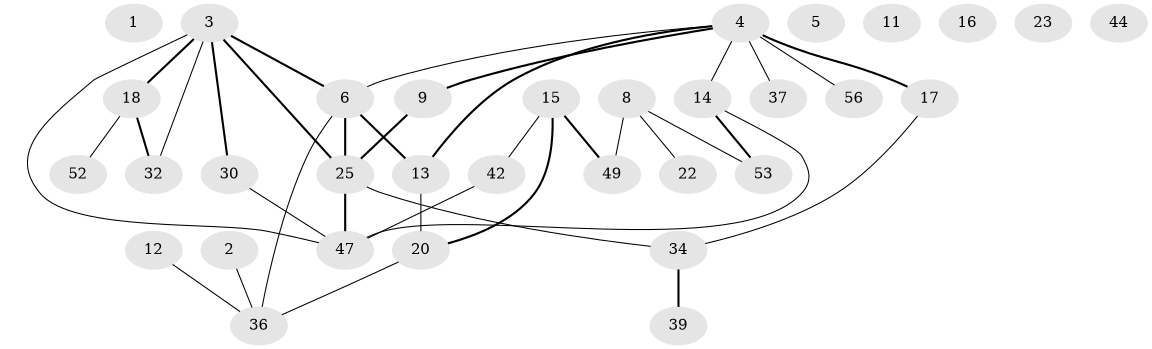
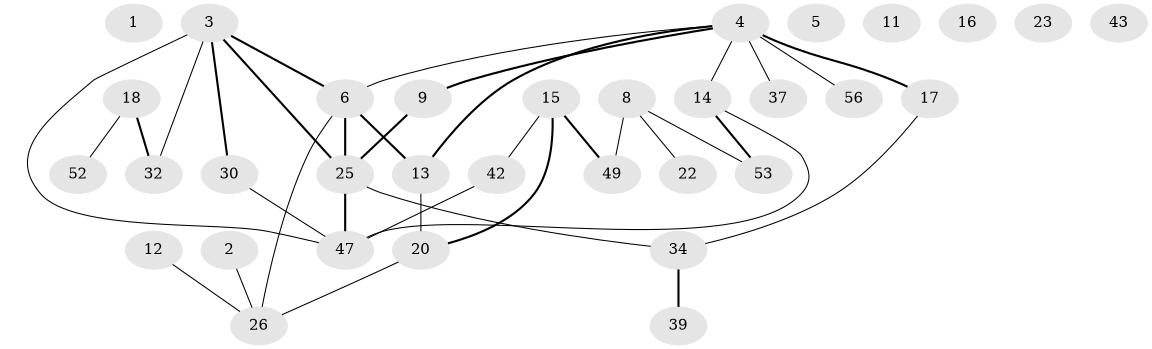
(1119, 23) -> (1119, 23)
(171, 61) -> none
(259, 326) -> (259, 326)
